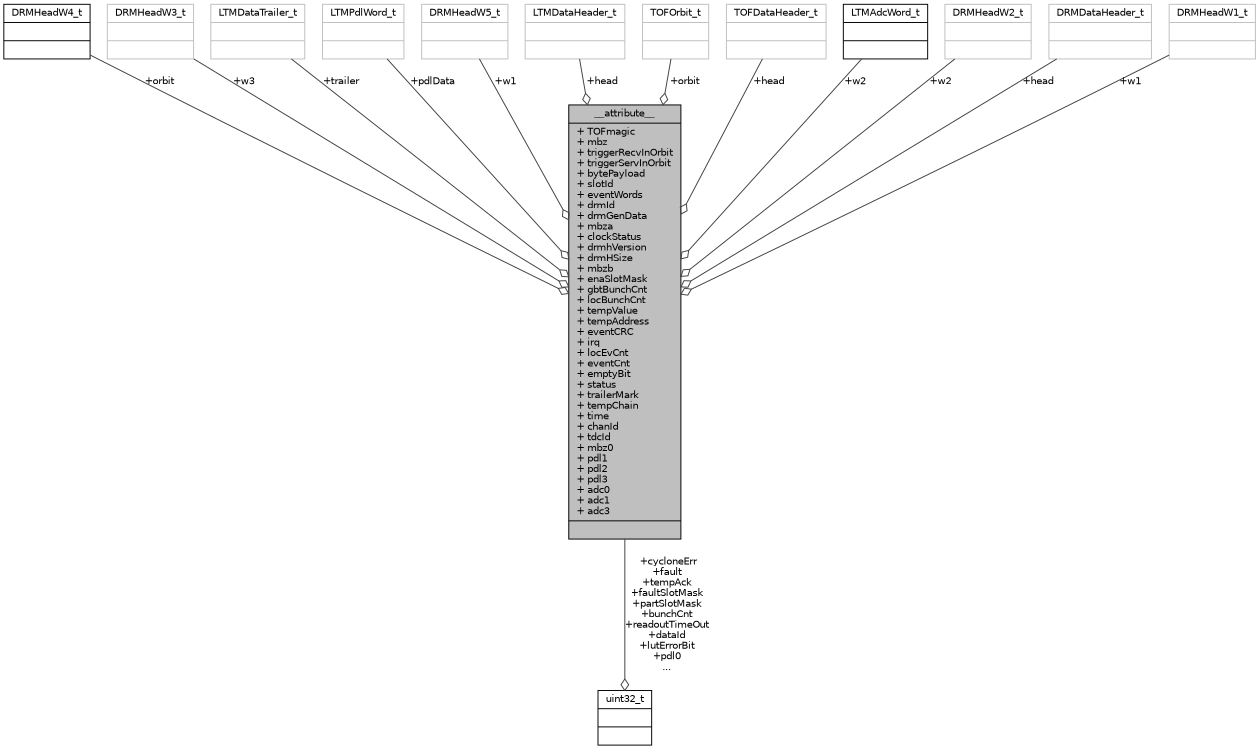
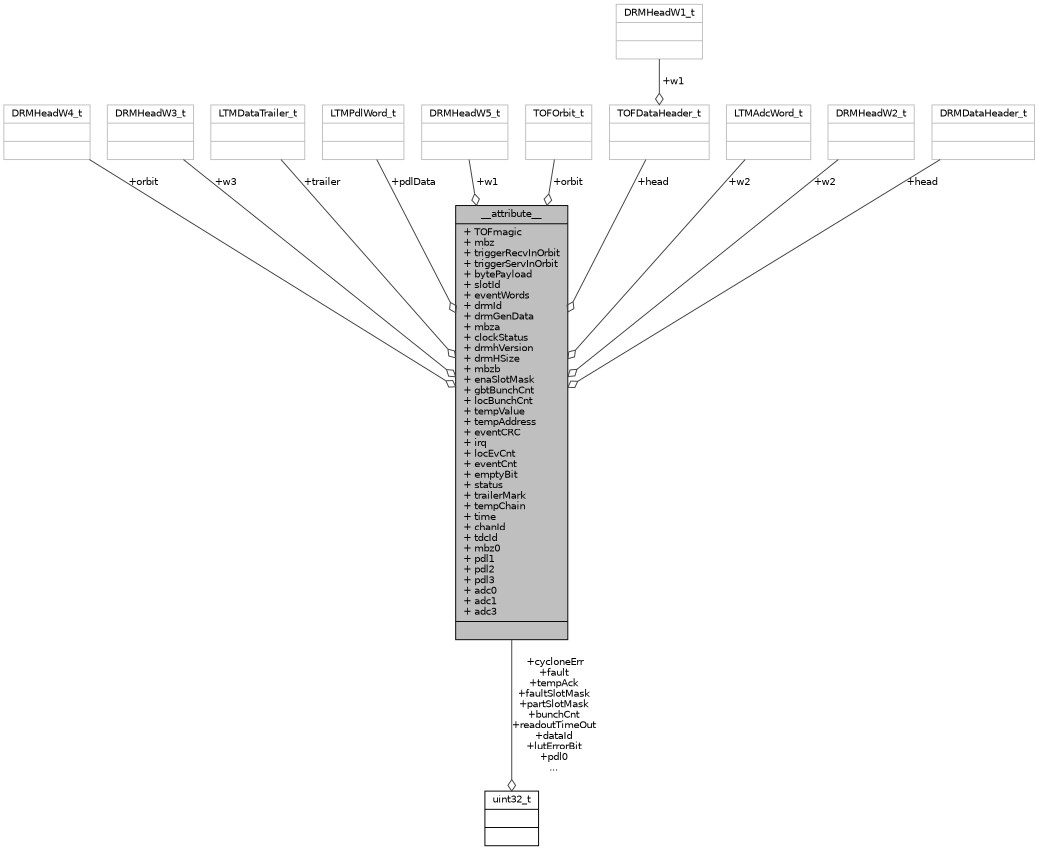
(47, 32) -> (47, 132)
(575, 32) -> none
(886, 32) -> (769, 132)
(931, 173) -> (659, 76)
